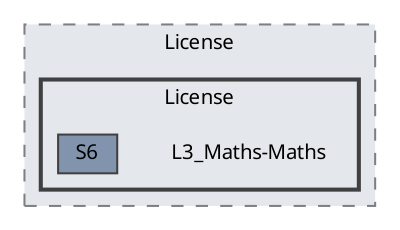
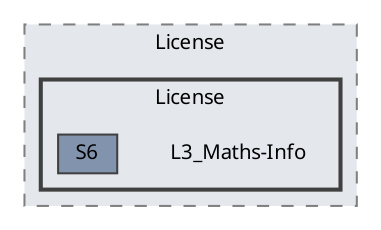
(249, 154) -> (239, 154)
